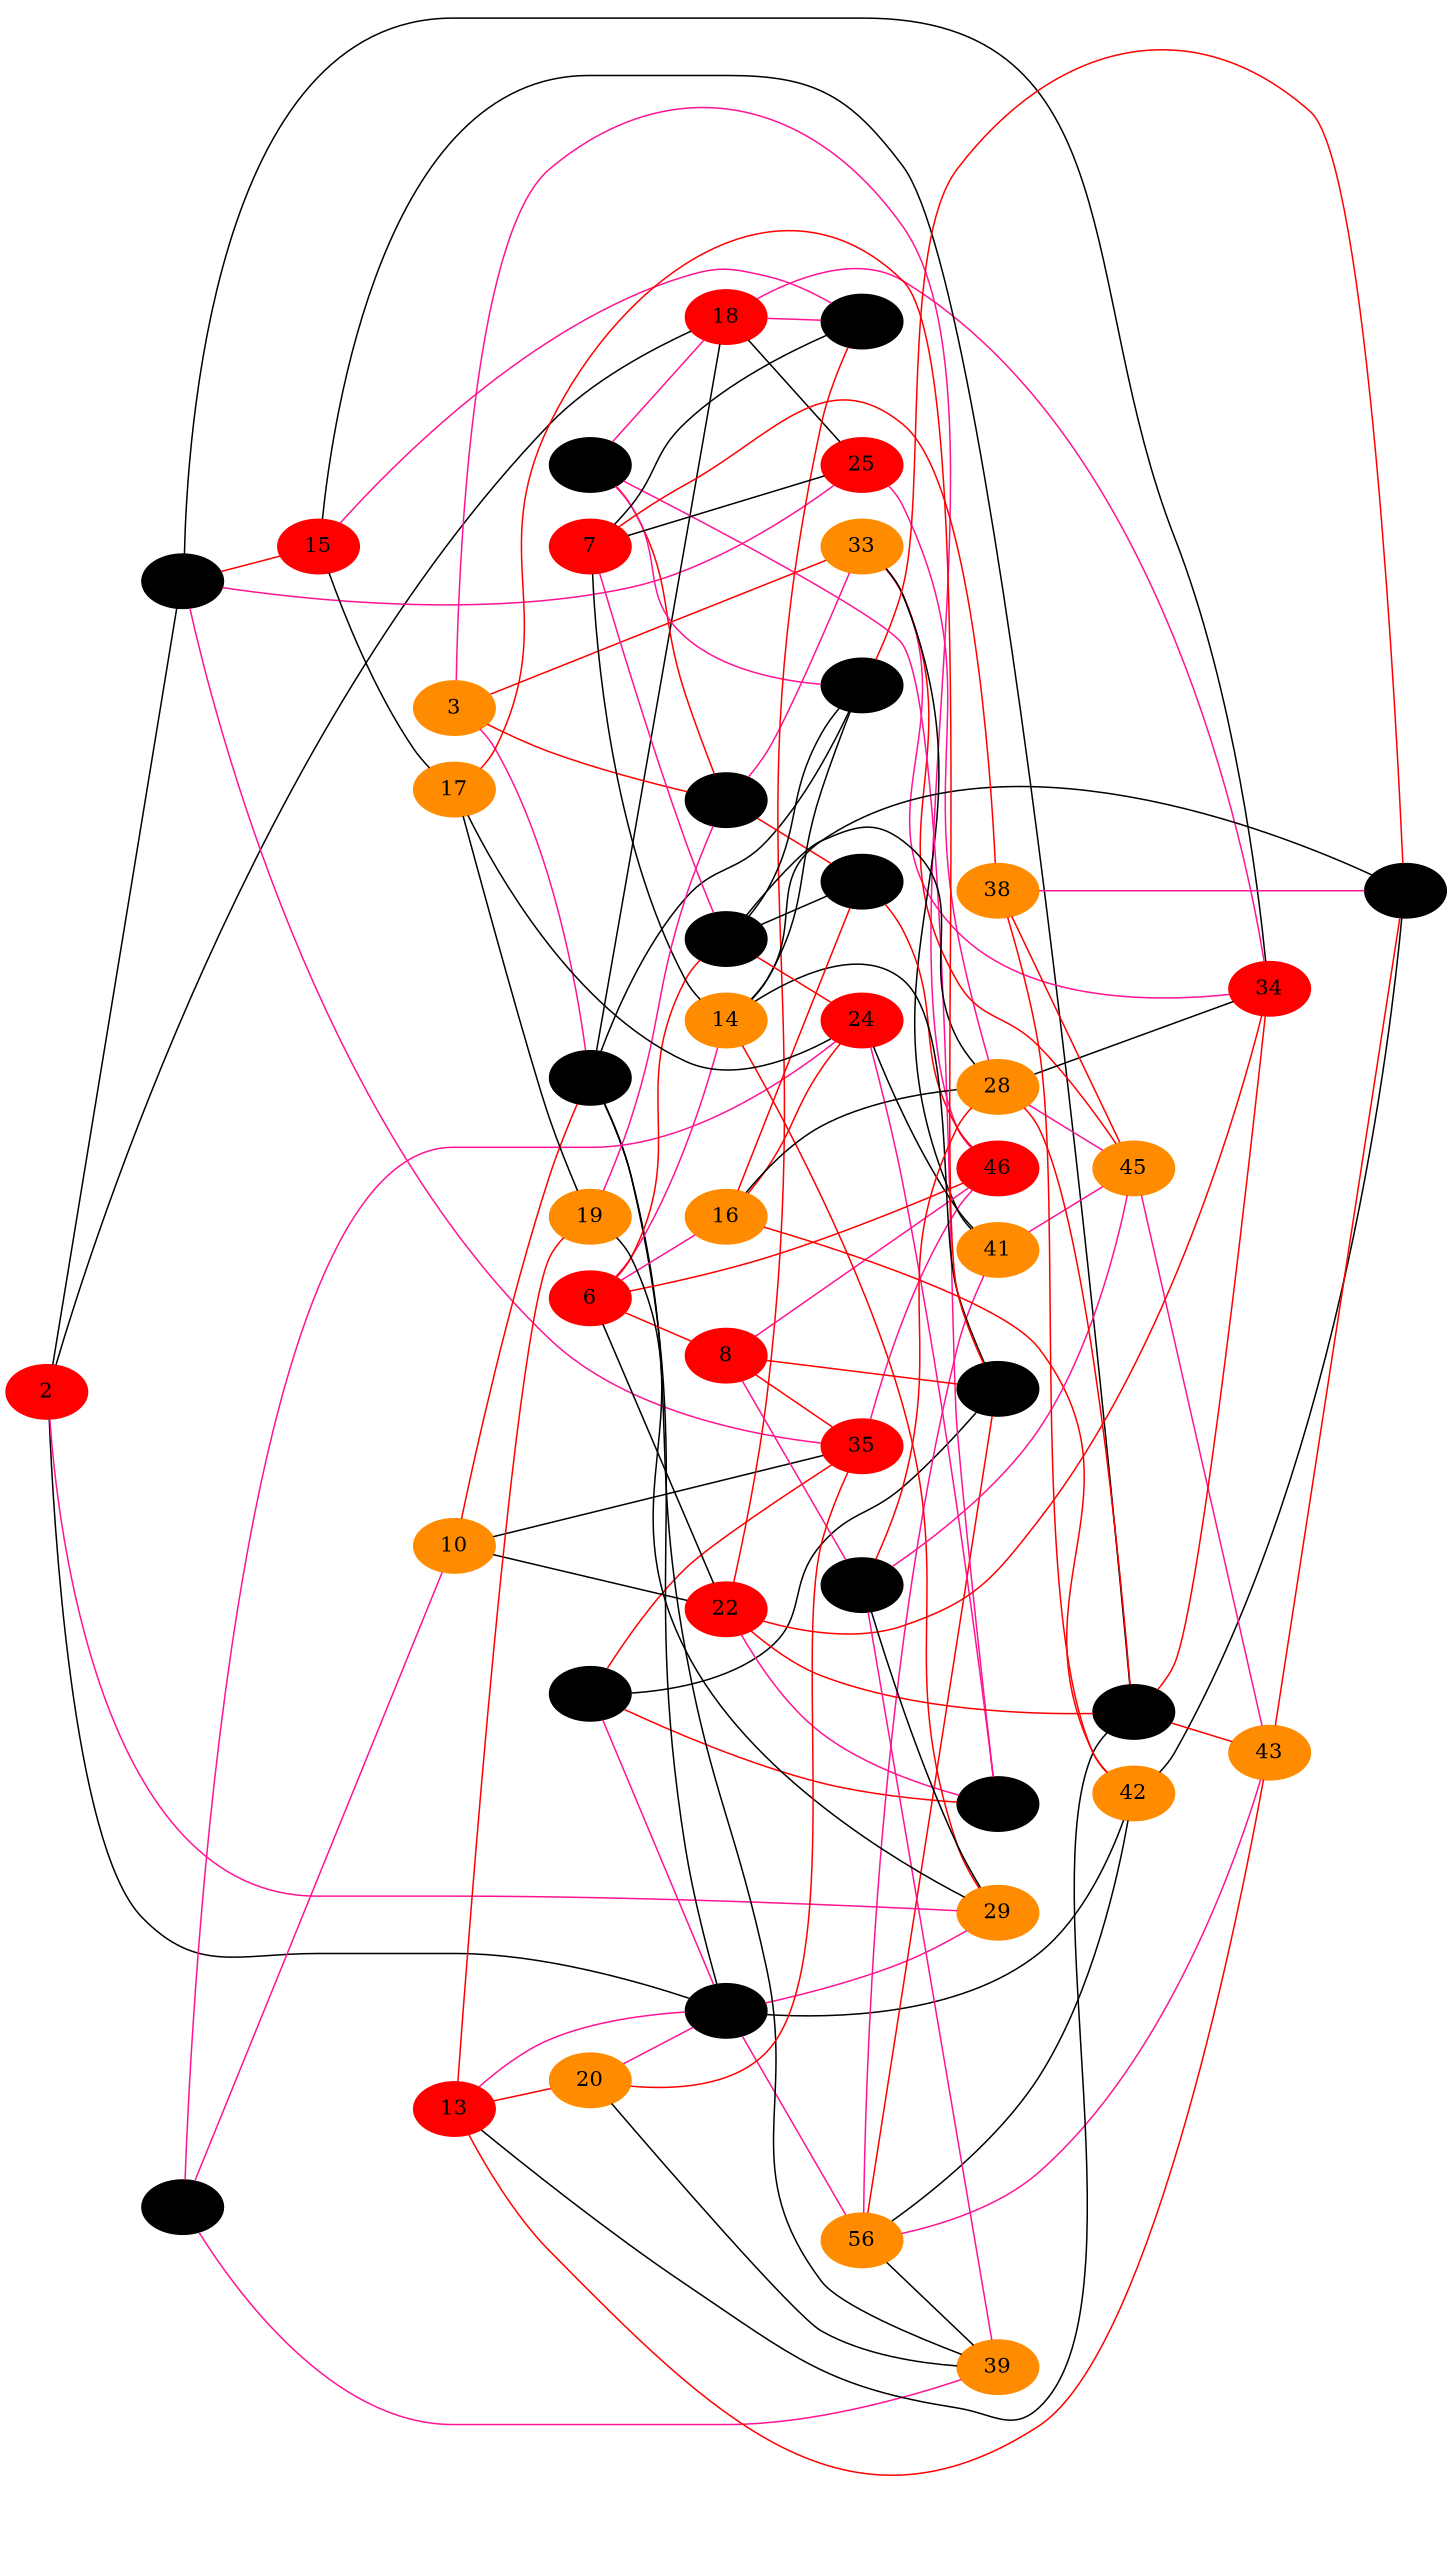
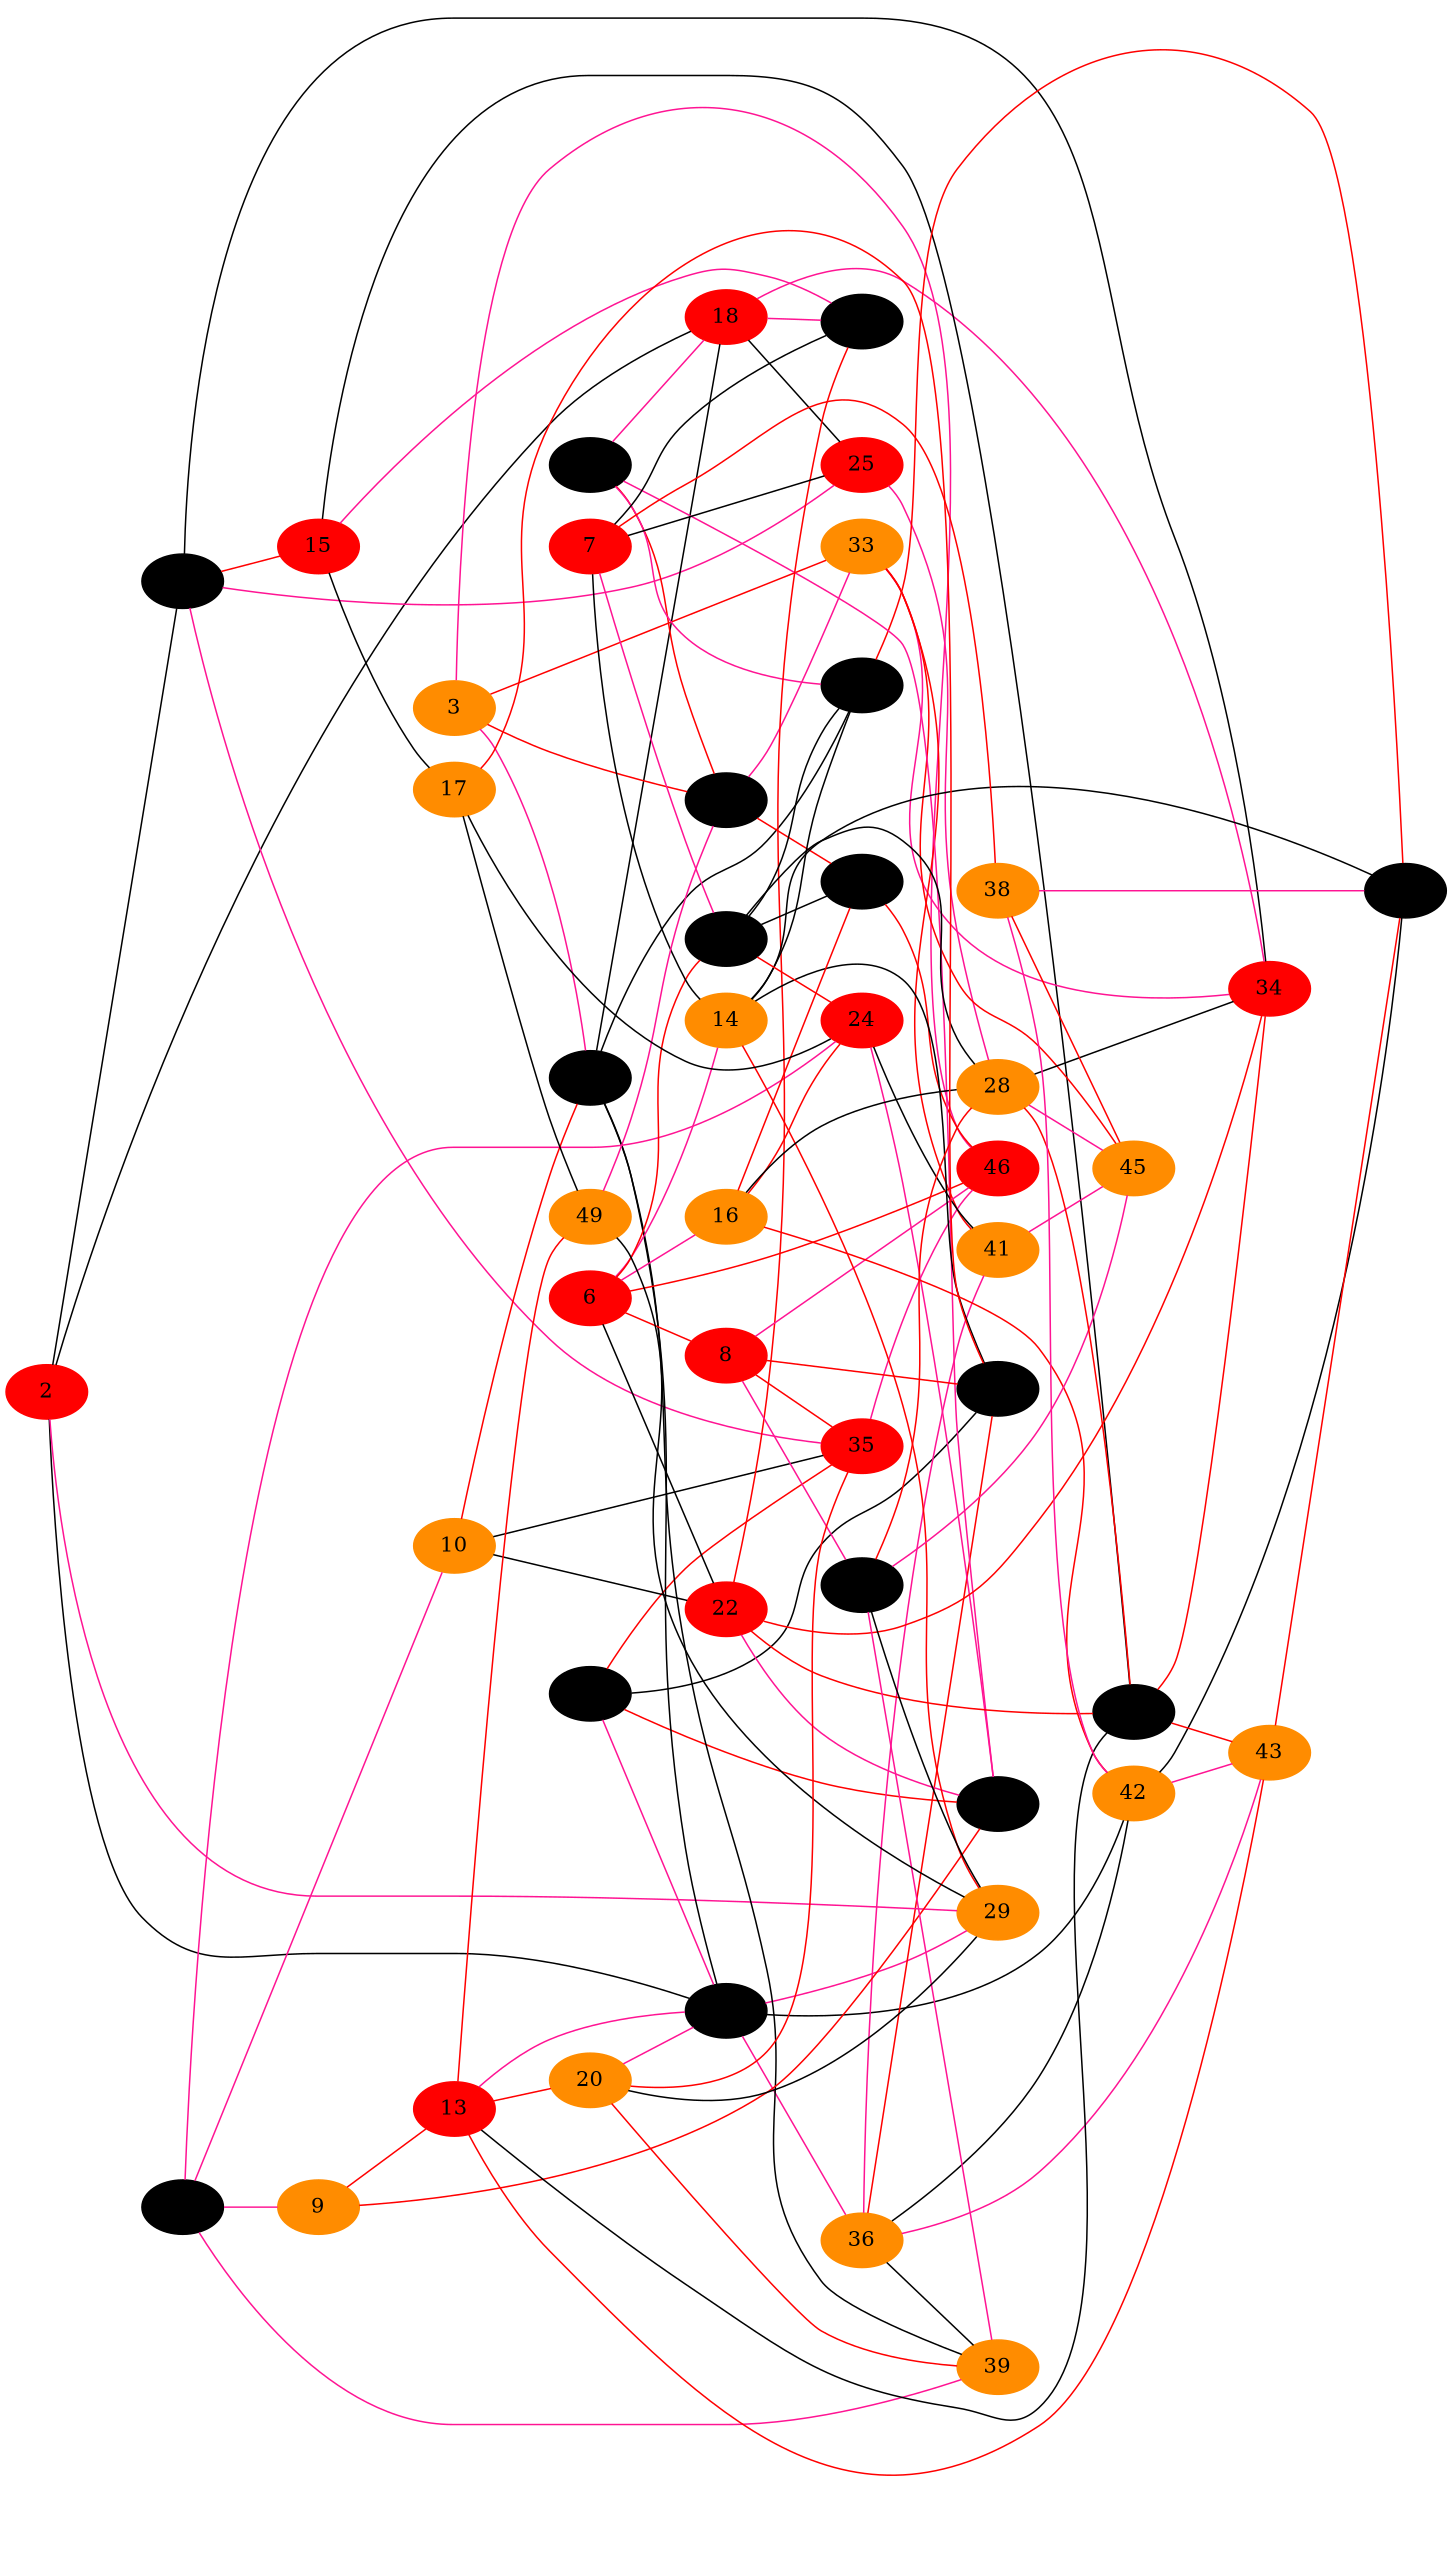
(915, 1035) -> (915, 1035)
(590, 1217) -> (590, 1217)
(1051, 1347) -> (1051, 1347)
(1202, 1461) -> (1202, 1773)
none -> (823, 2067)
none -> (319, 2207)
(862, 2240) -> (862, 2240)
(761, 2273) -> (761, 2273)
